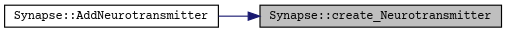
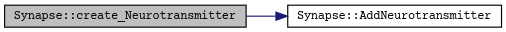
(233, 16) -> (261, 16)
